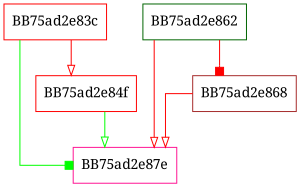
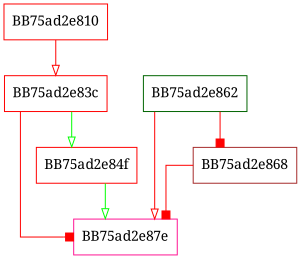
none -> (56, 22)
(71, 53) -> (72, 124)
(165, 102) -> (166, 174)
(20, 124) -> (20, 196)
